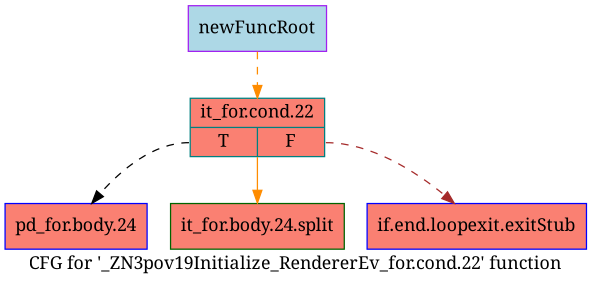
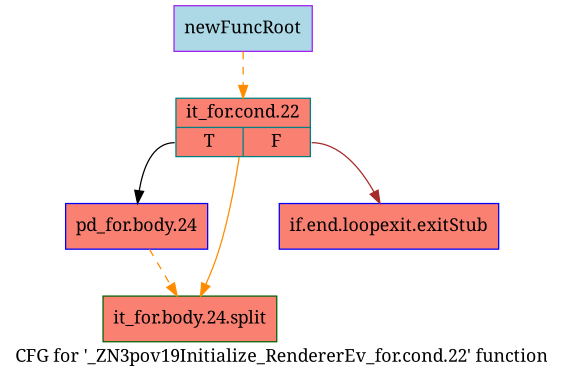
(140, 159) -> (149, 160)
(389, 159) -> (349, 159)
none -> (160, 267)
